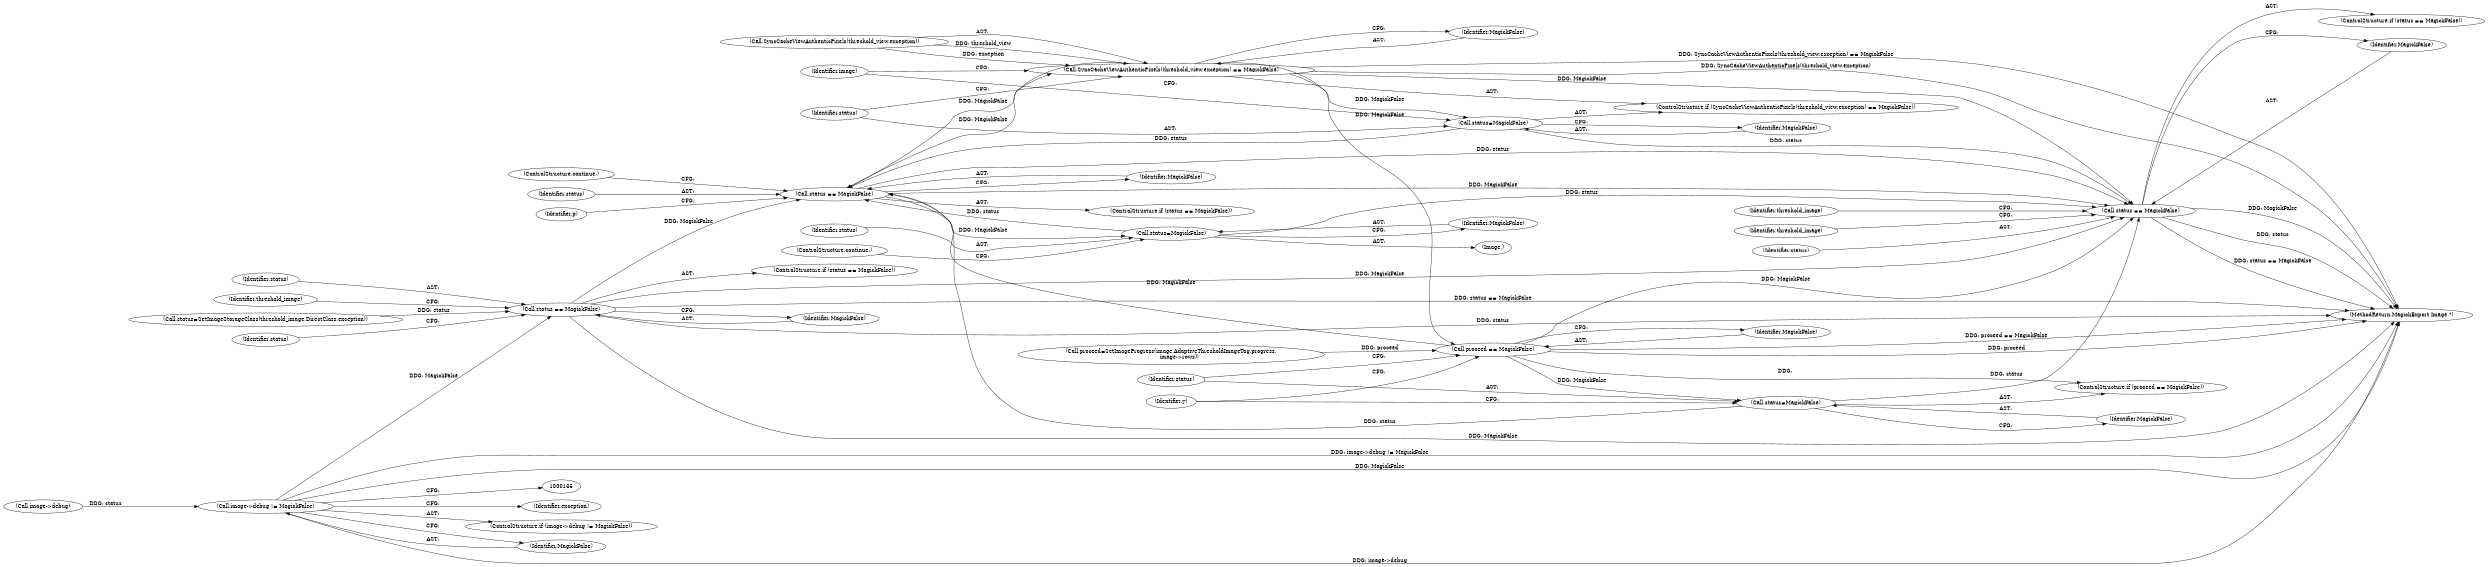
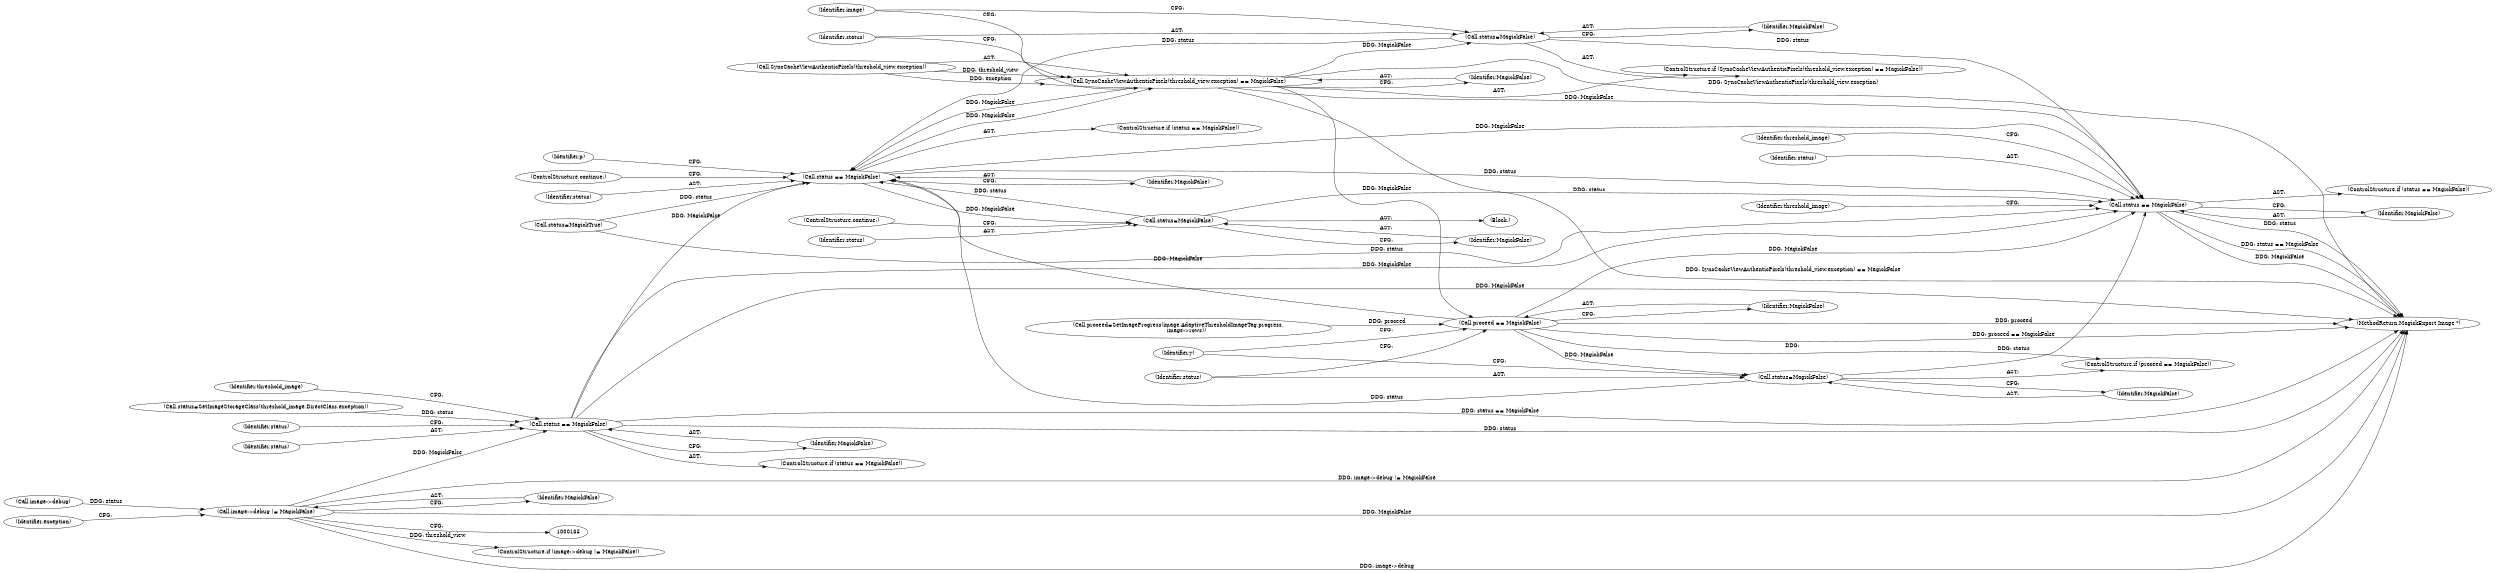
none -> (569, 225)
(1493, 248) -> (1500, 221)
(425, 507) -> (141, 518)
(434, 514) -> (438, 536)
